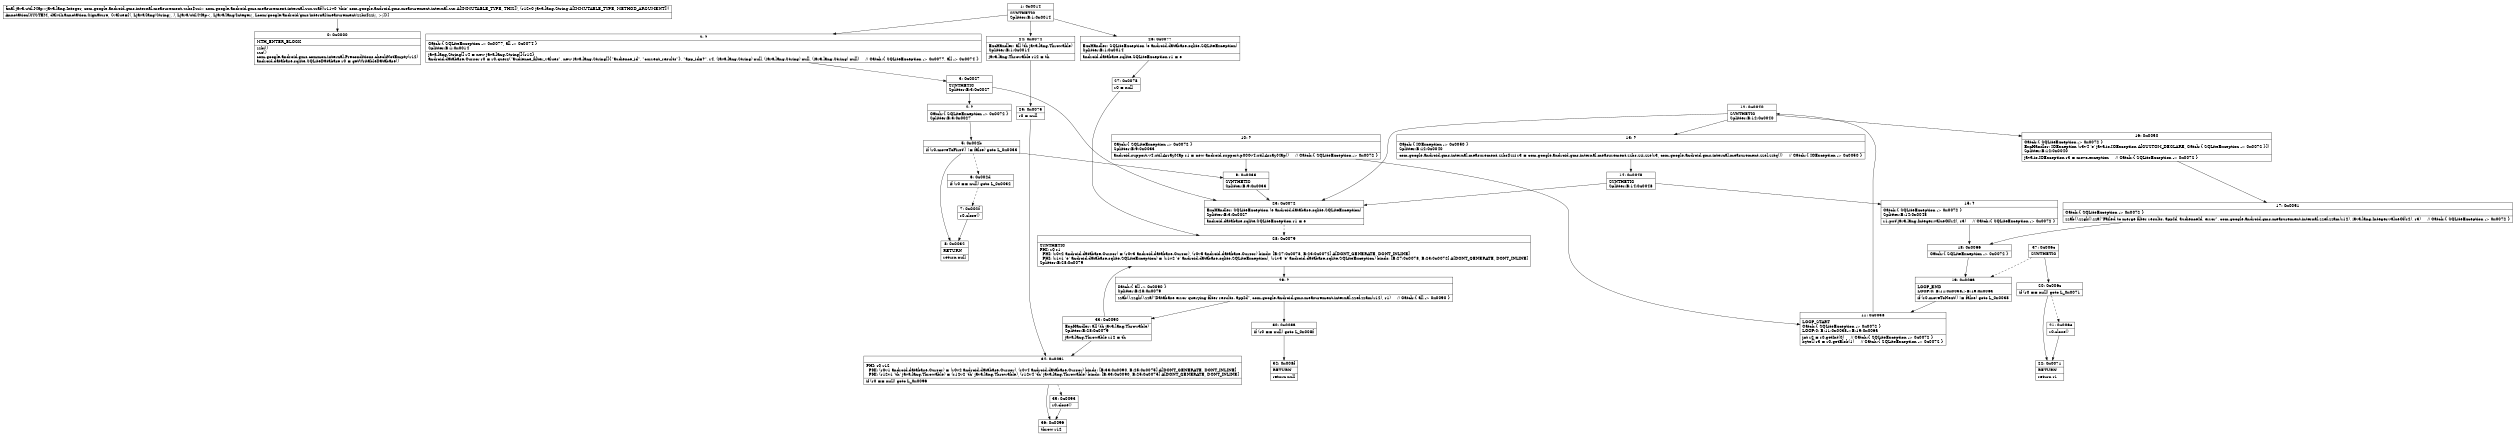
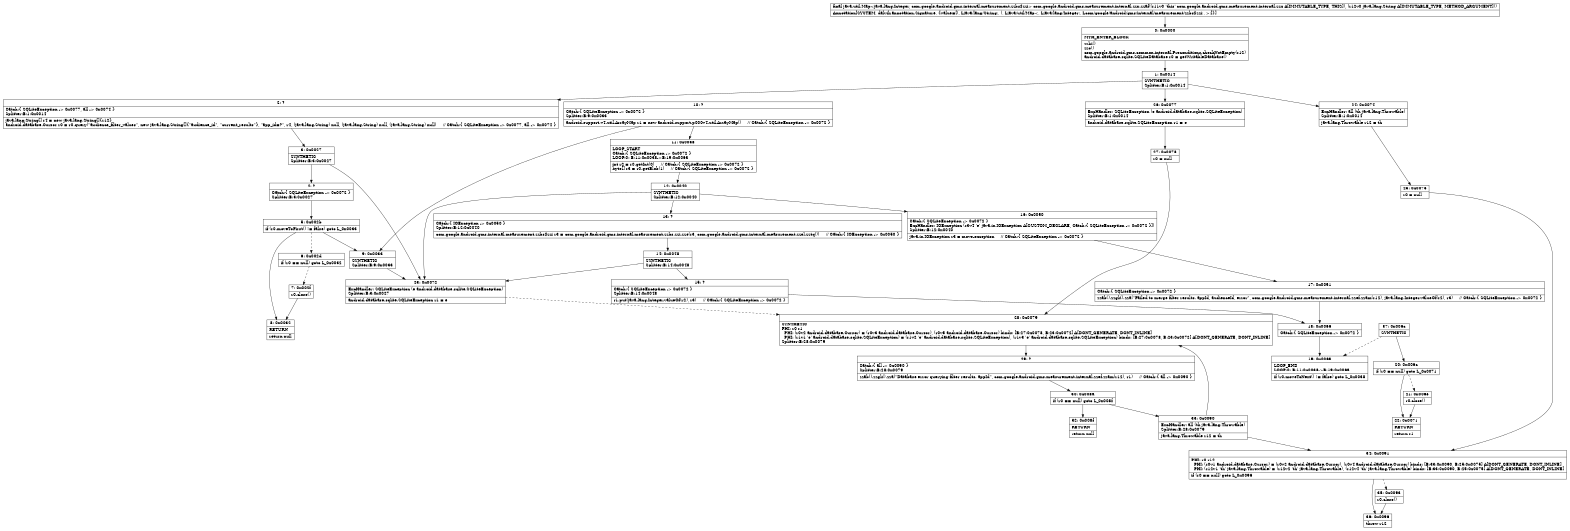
none -> (1165, 64)
(1925, 306) -> none
(1192, 310) -> (1133, 410)
